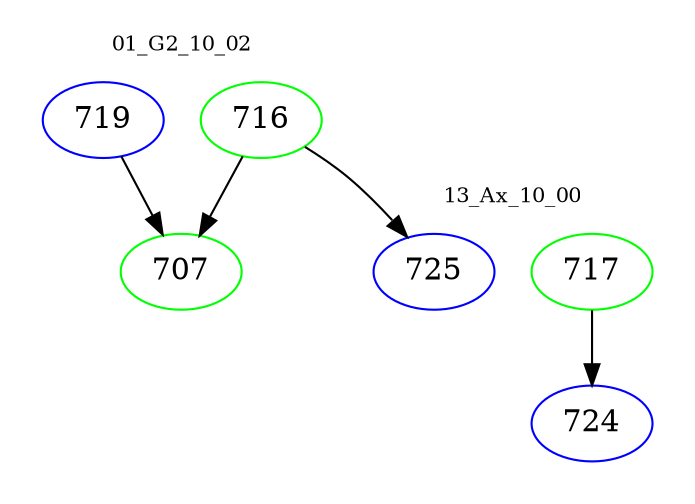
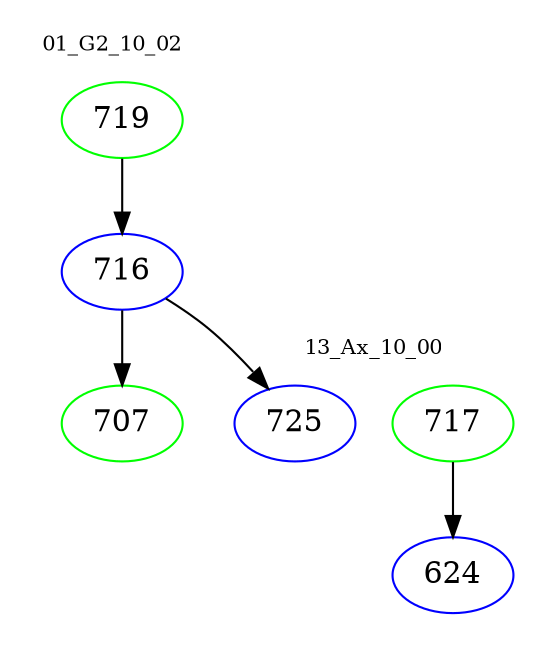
(103, 120) -> (122, 120)
(261, 120) -> (122, 272)
(137, 186) -> (122, 186)
(592, 423) -> (453, 575)
